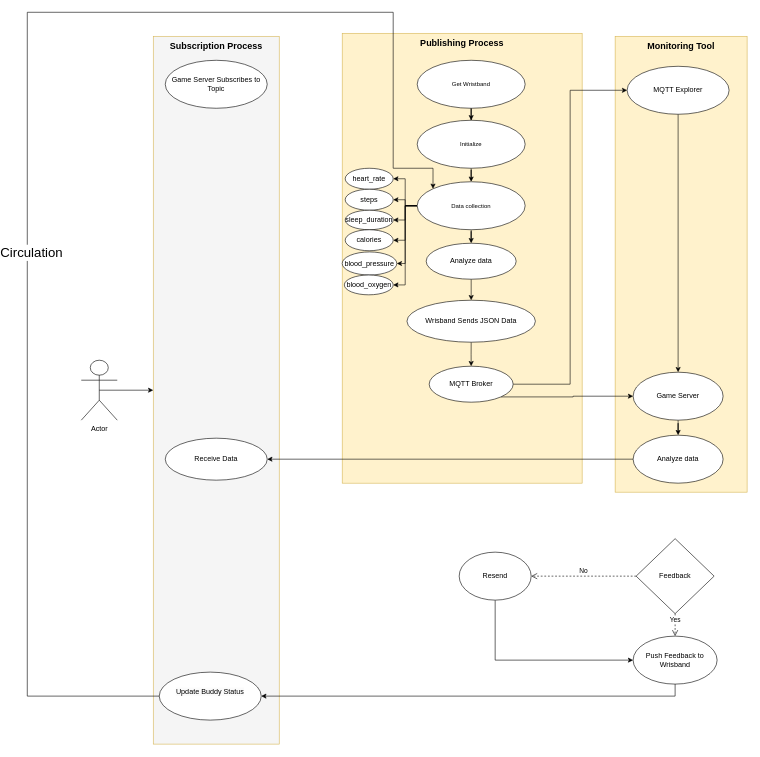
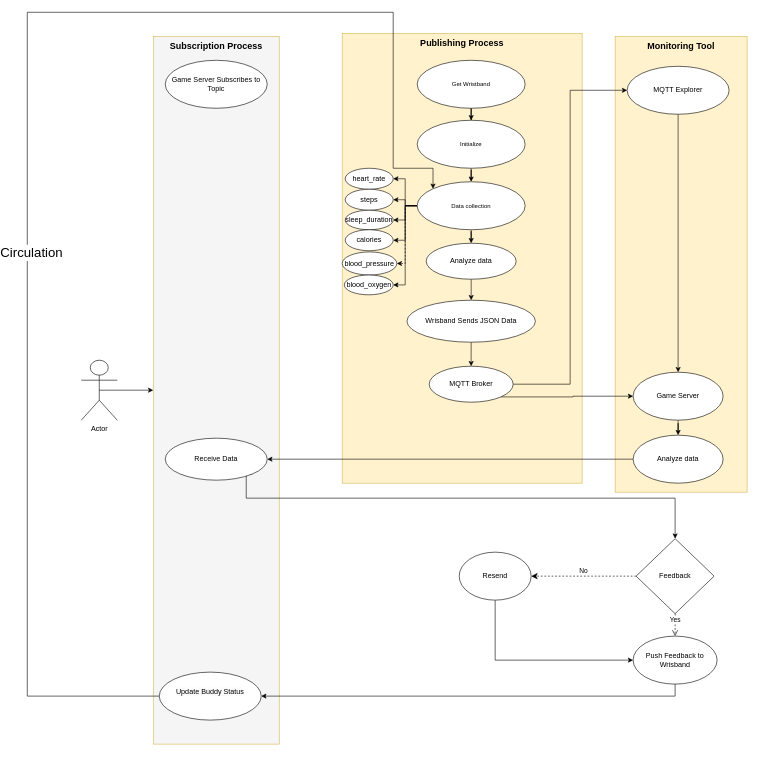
(402, 264) -> (402, 264)
none -> (246, 497)
(536, 576) -> (537, 576)
